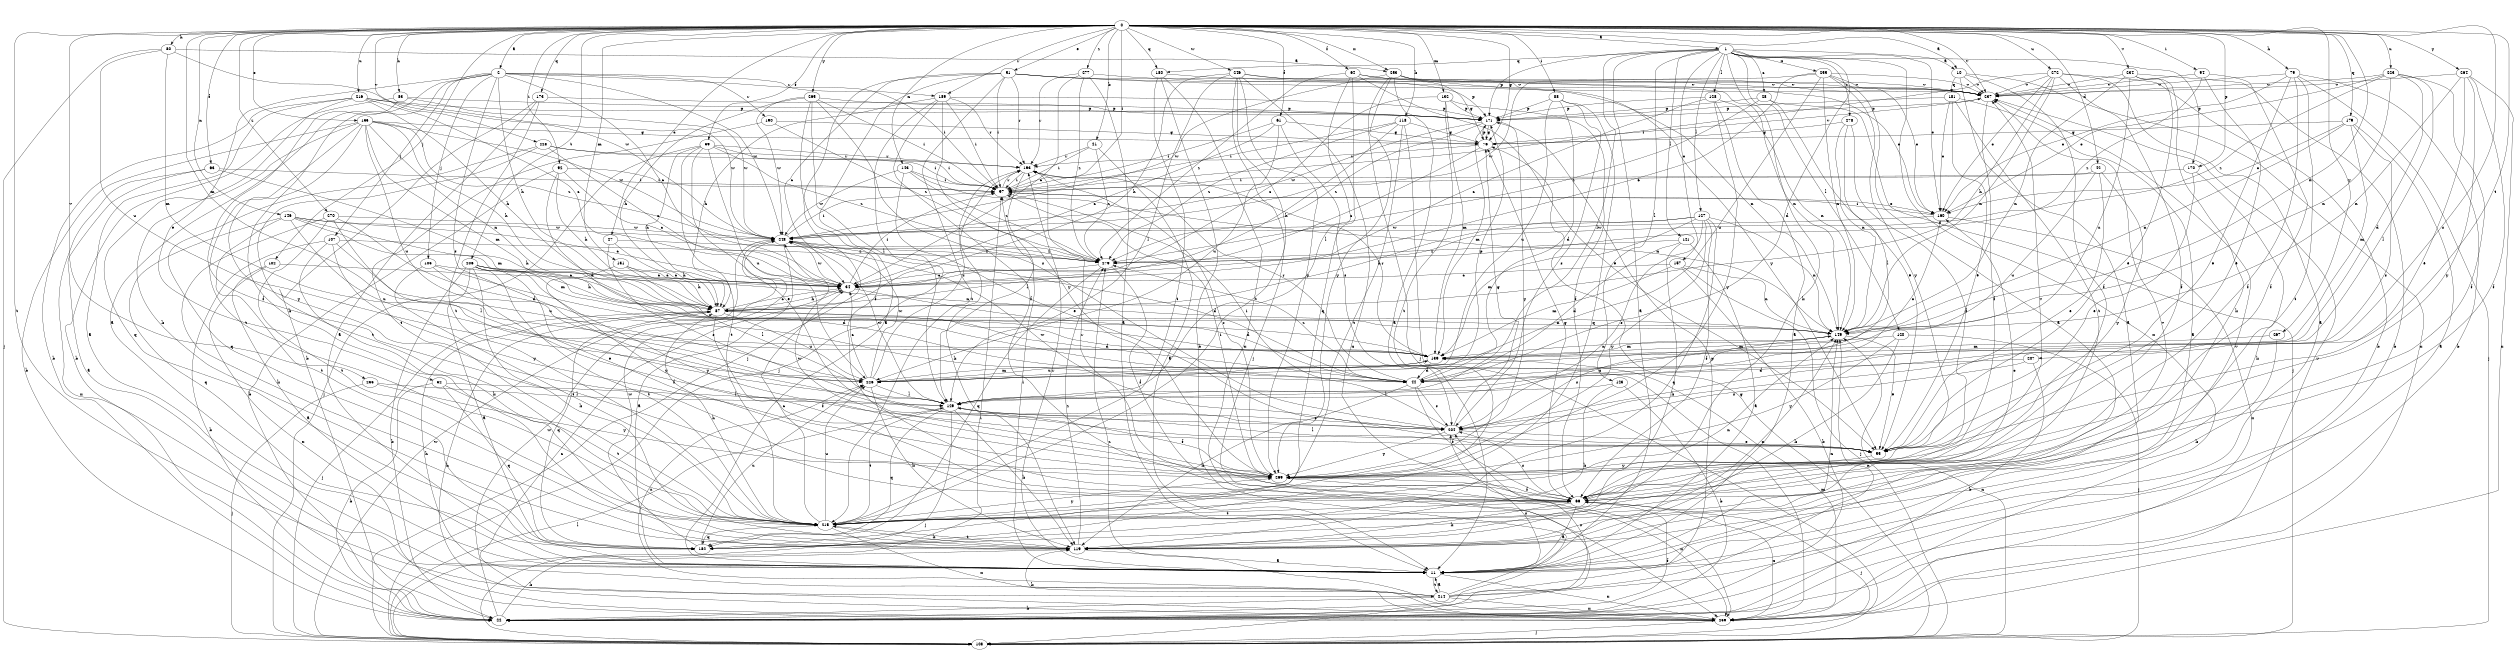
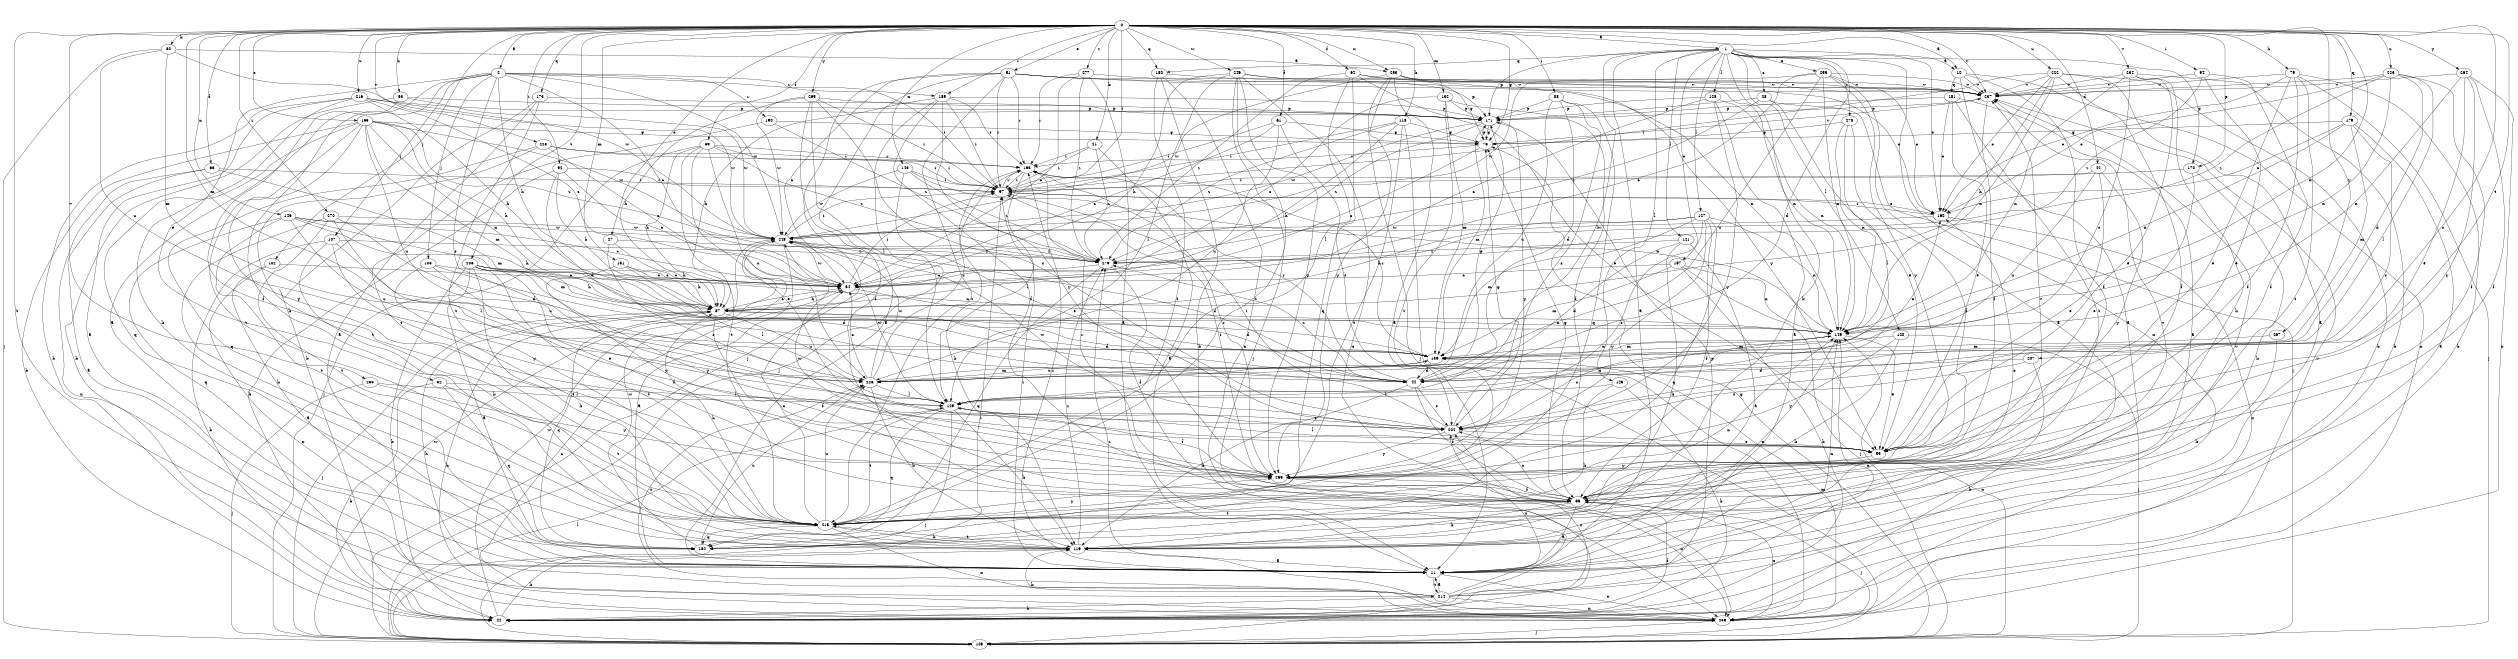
(2055, 73) -> (2055, 73)
